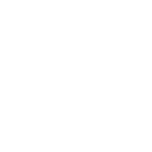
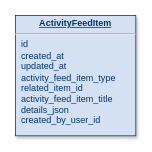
none -> (75, 75)
